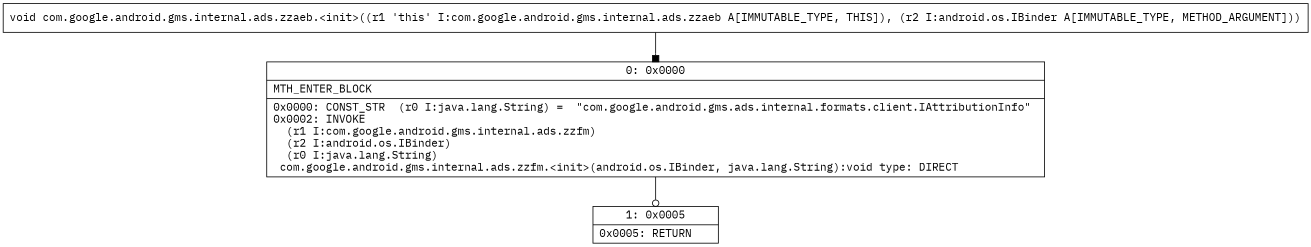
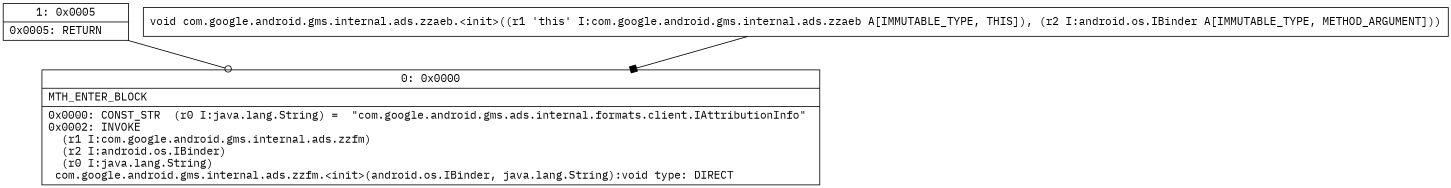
(656, 188) -> (176, 54)
